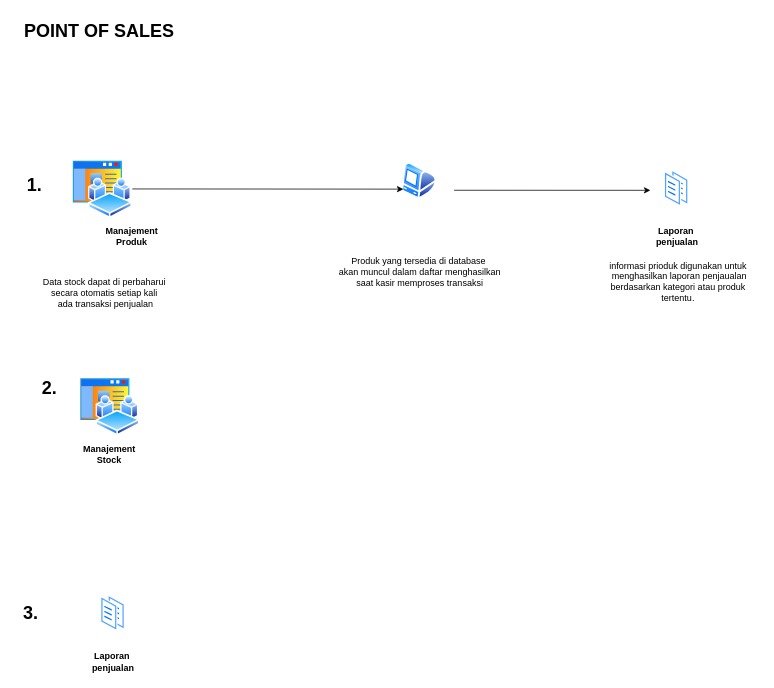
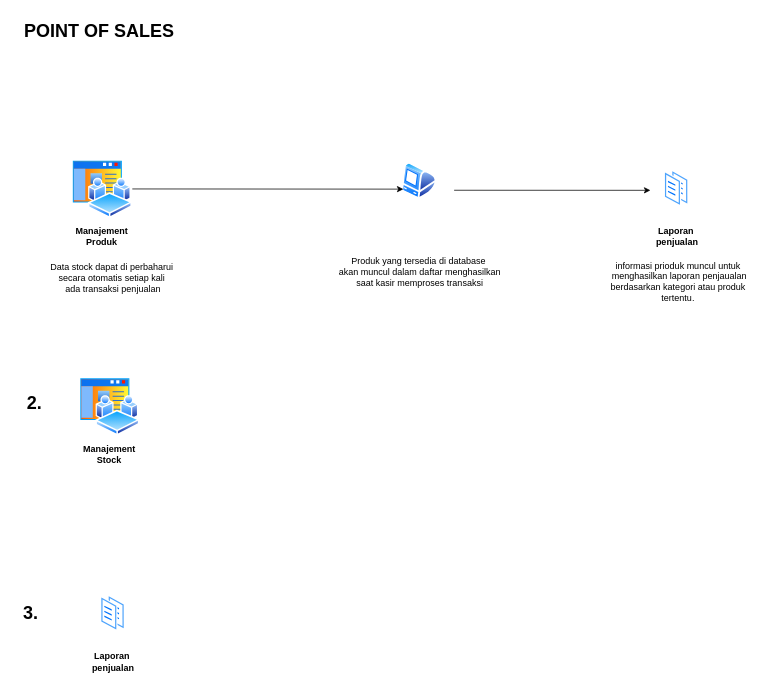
(34, 186) -> none
(132, 237) -> (102, 237)
(680, 282) -> (680, 282)
(105, 293) -> (113, 278)
(49, 388) -> (34, 403)
